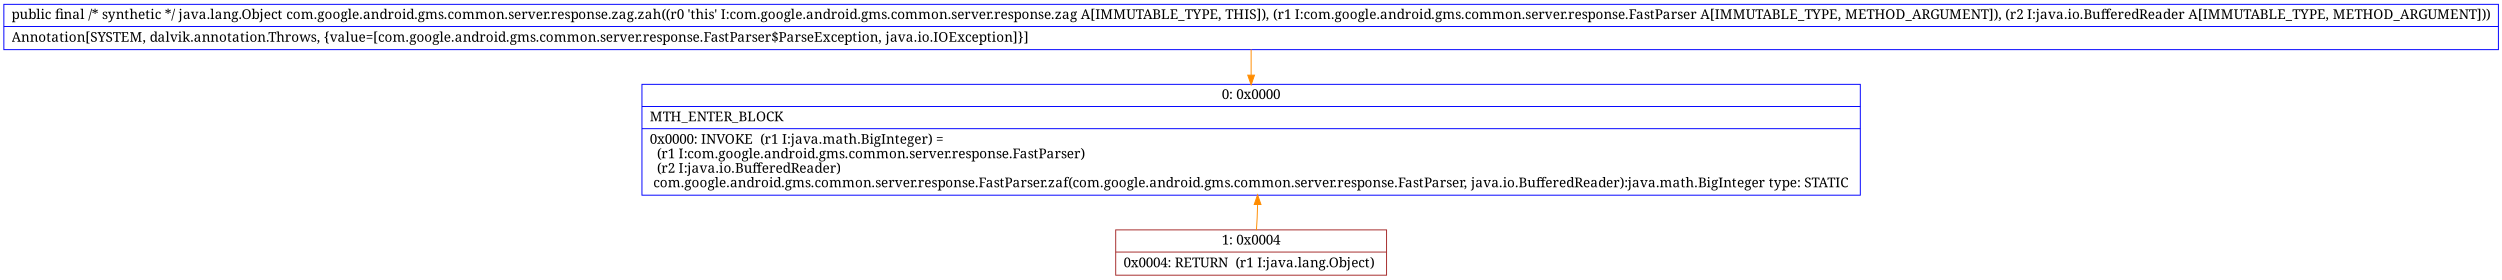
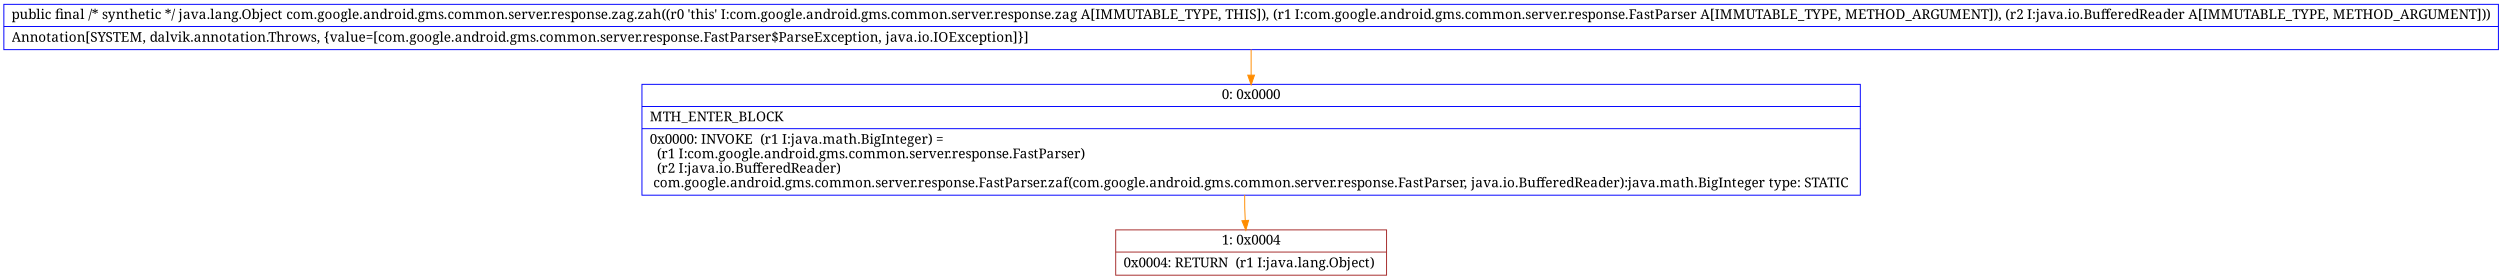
(1257, 217) -> (1245, 208)
